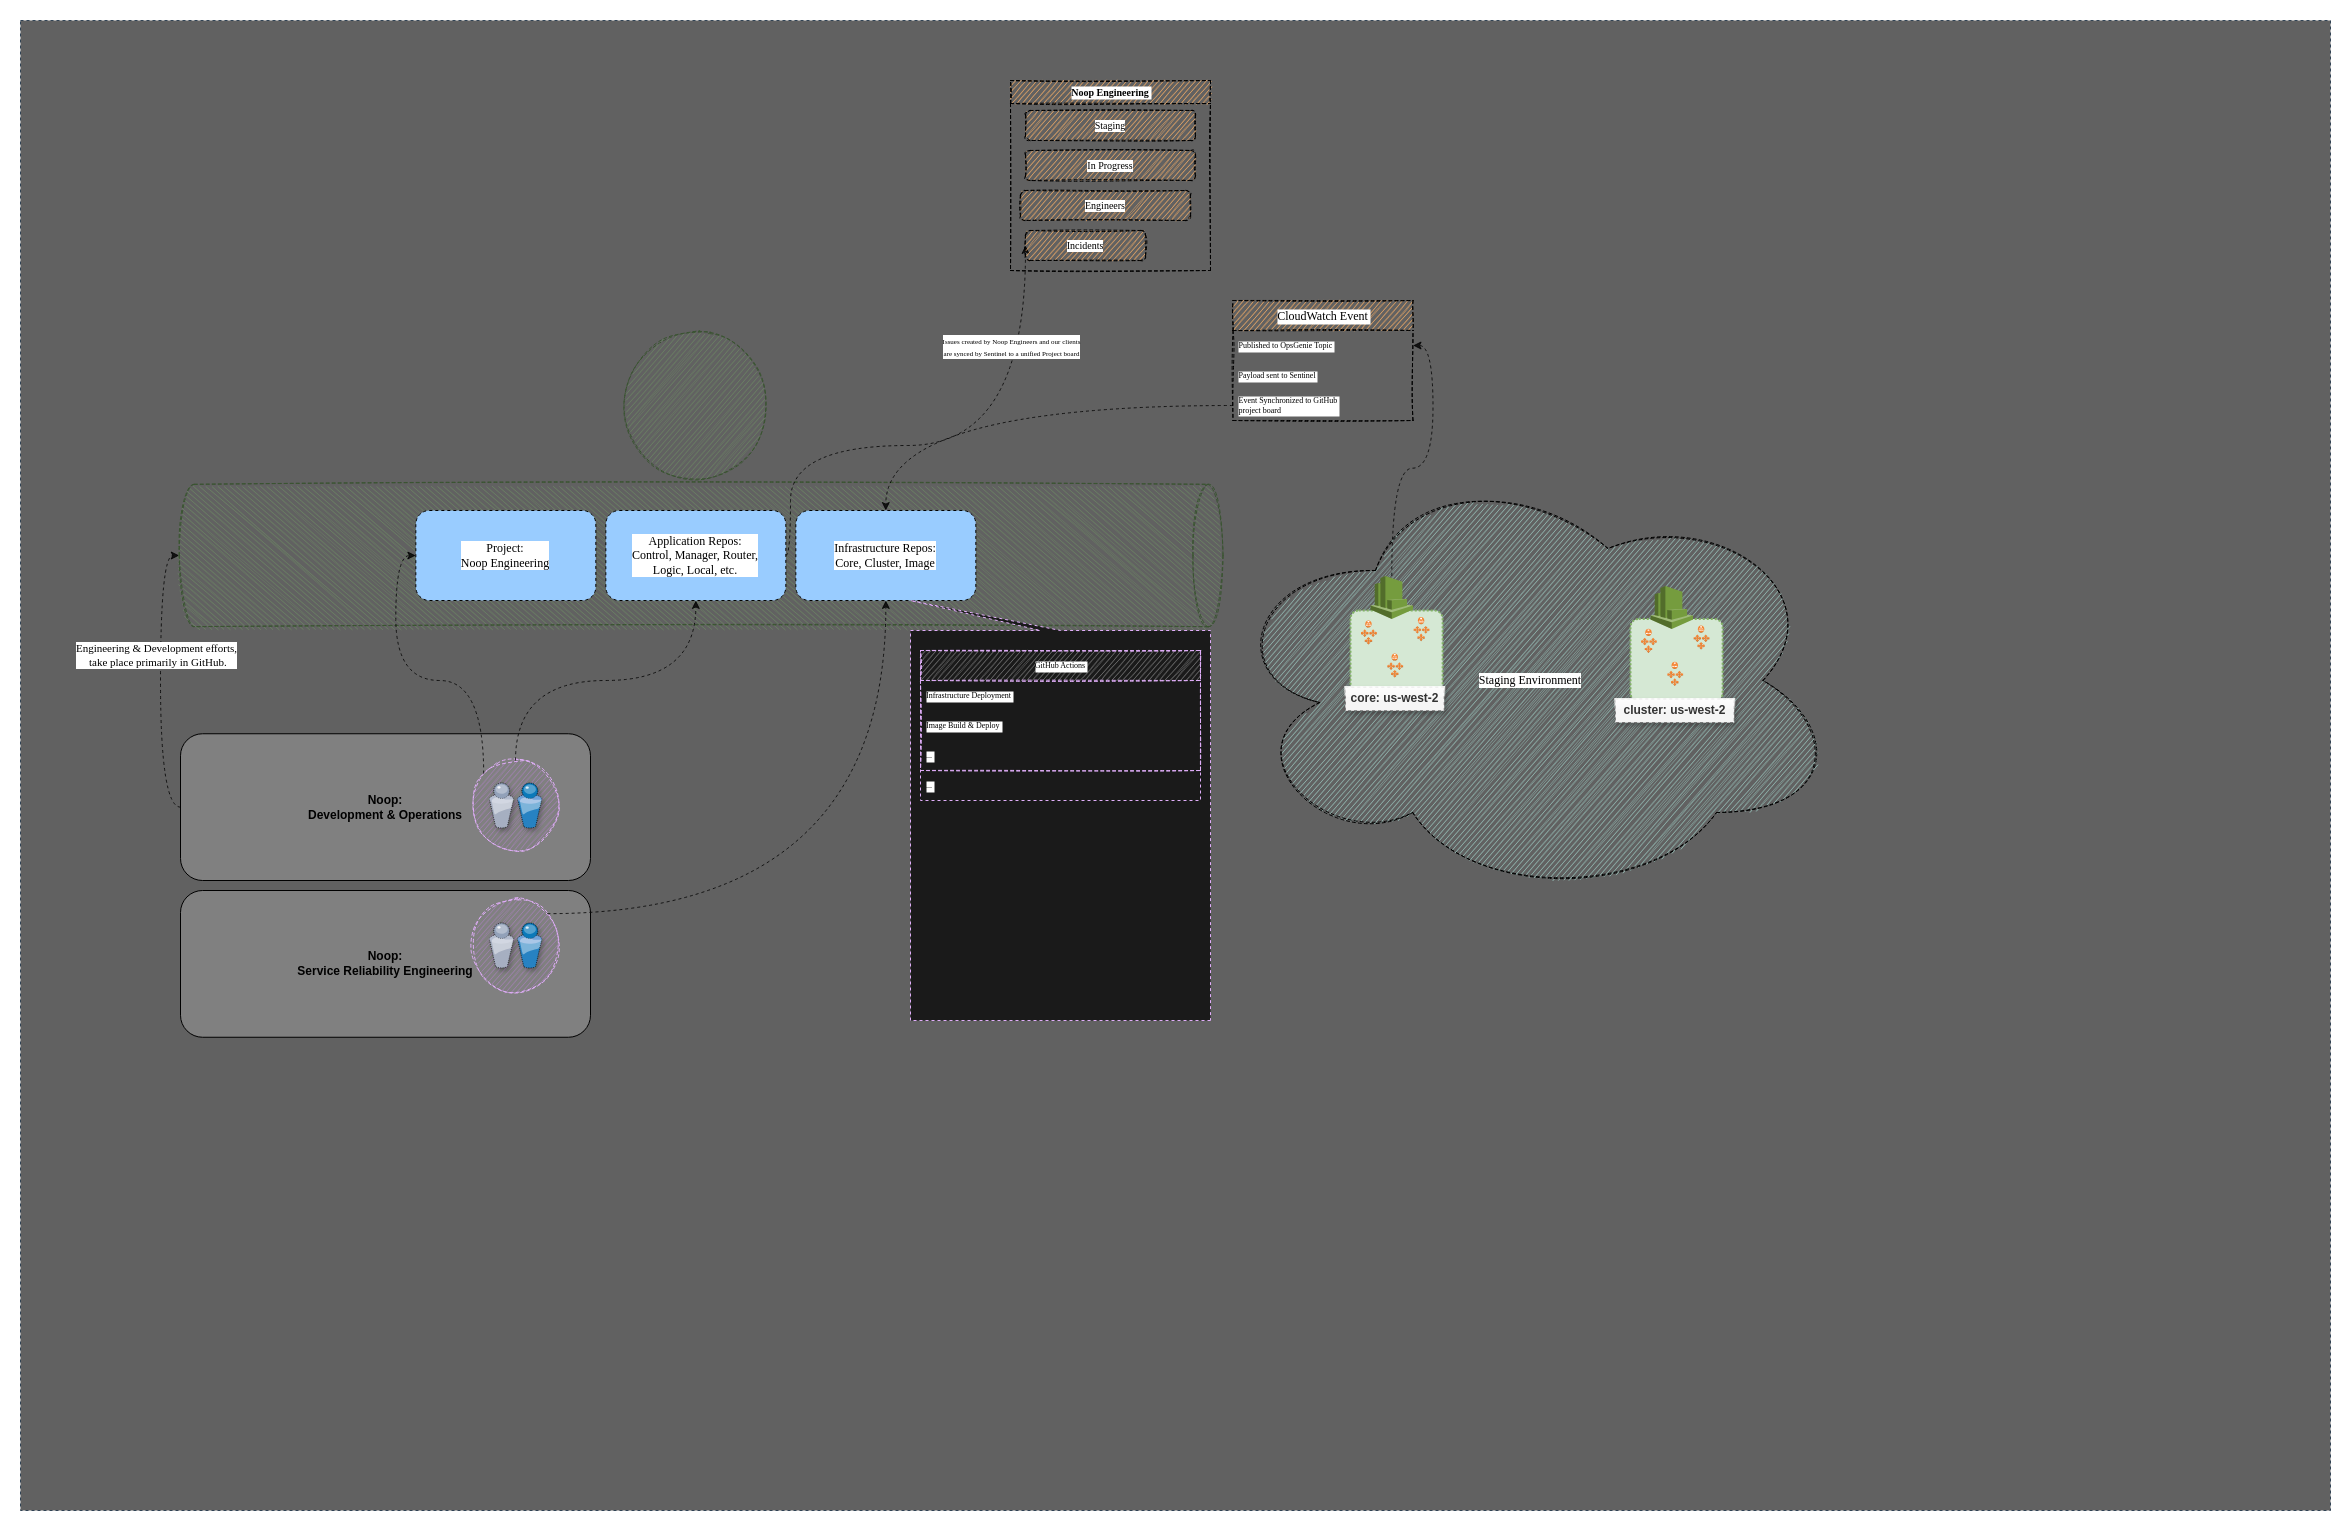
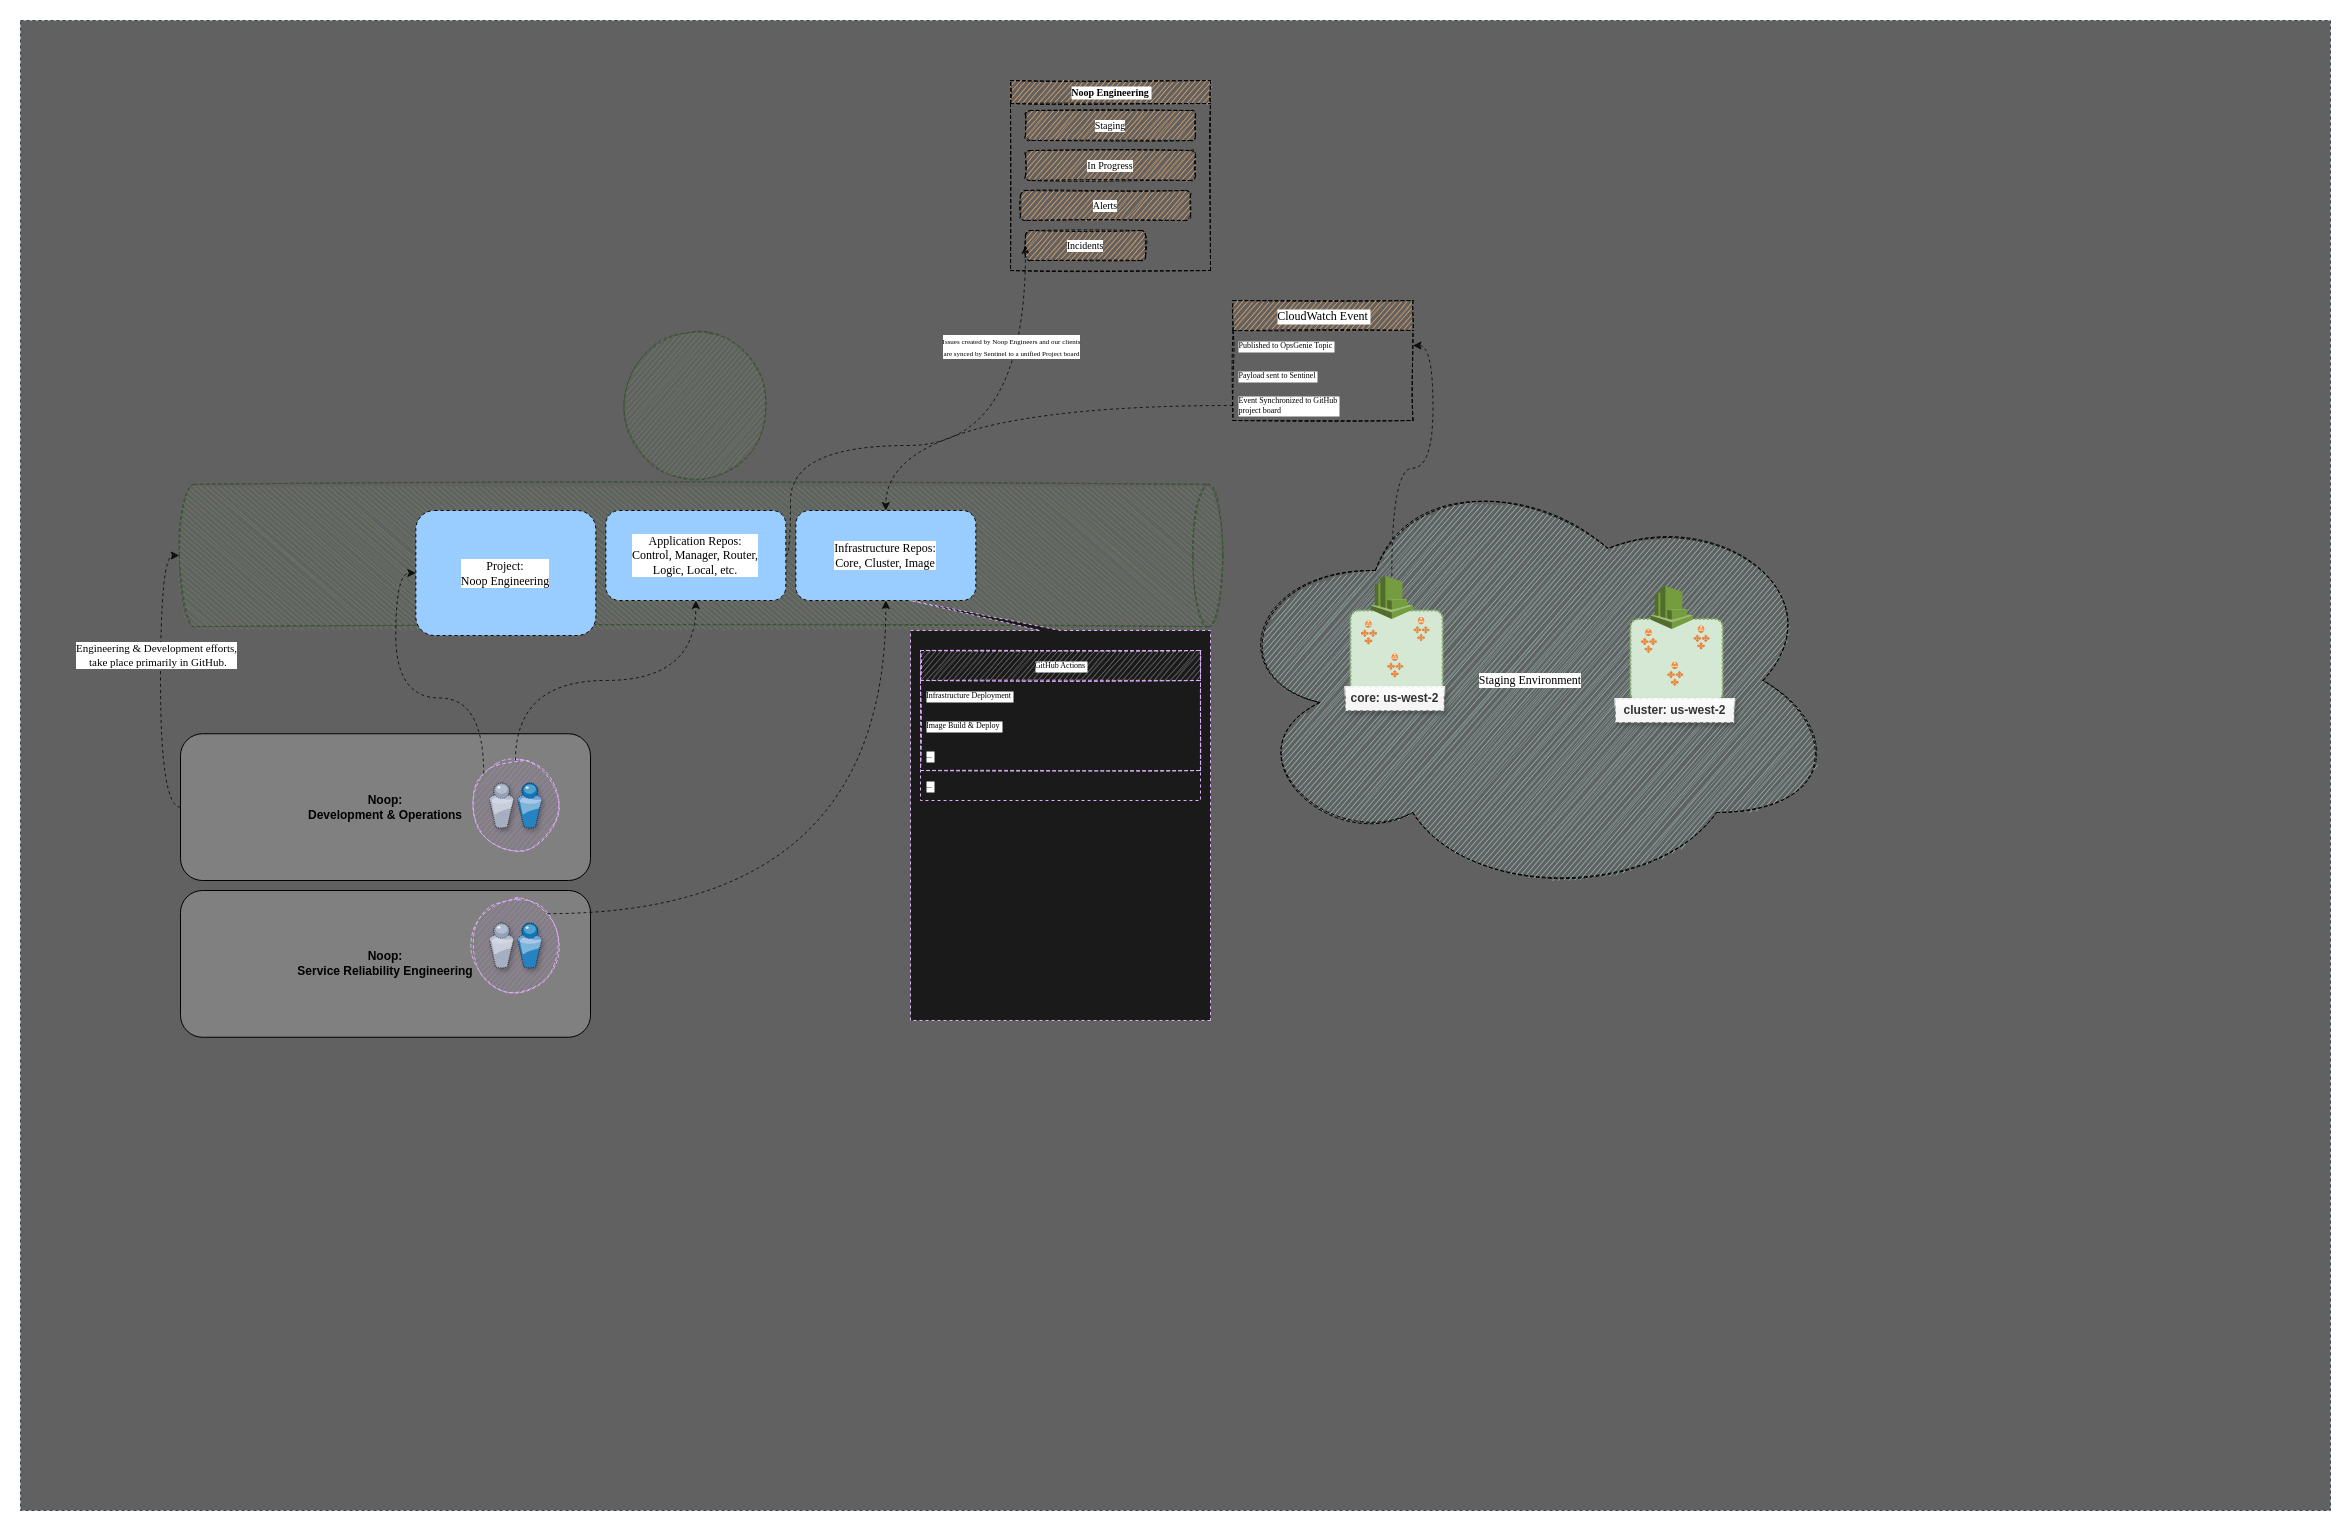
(1106, 206) -> (1106, 206)
(506, 556) -> (506, 573)
